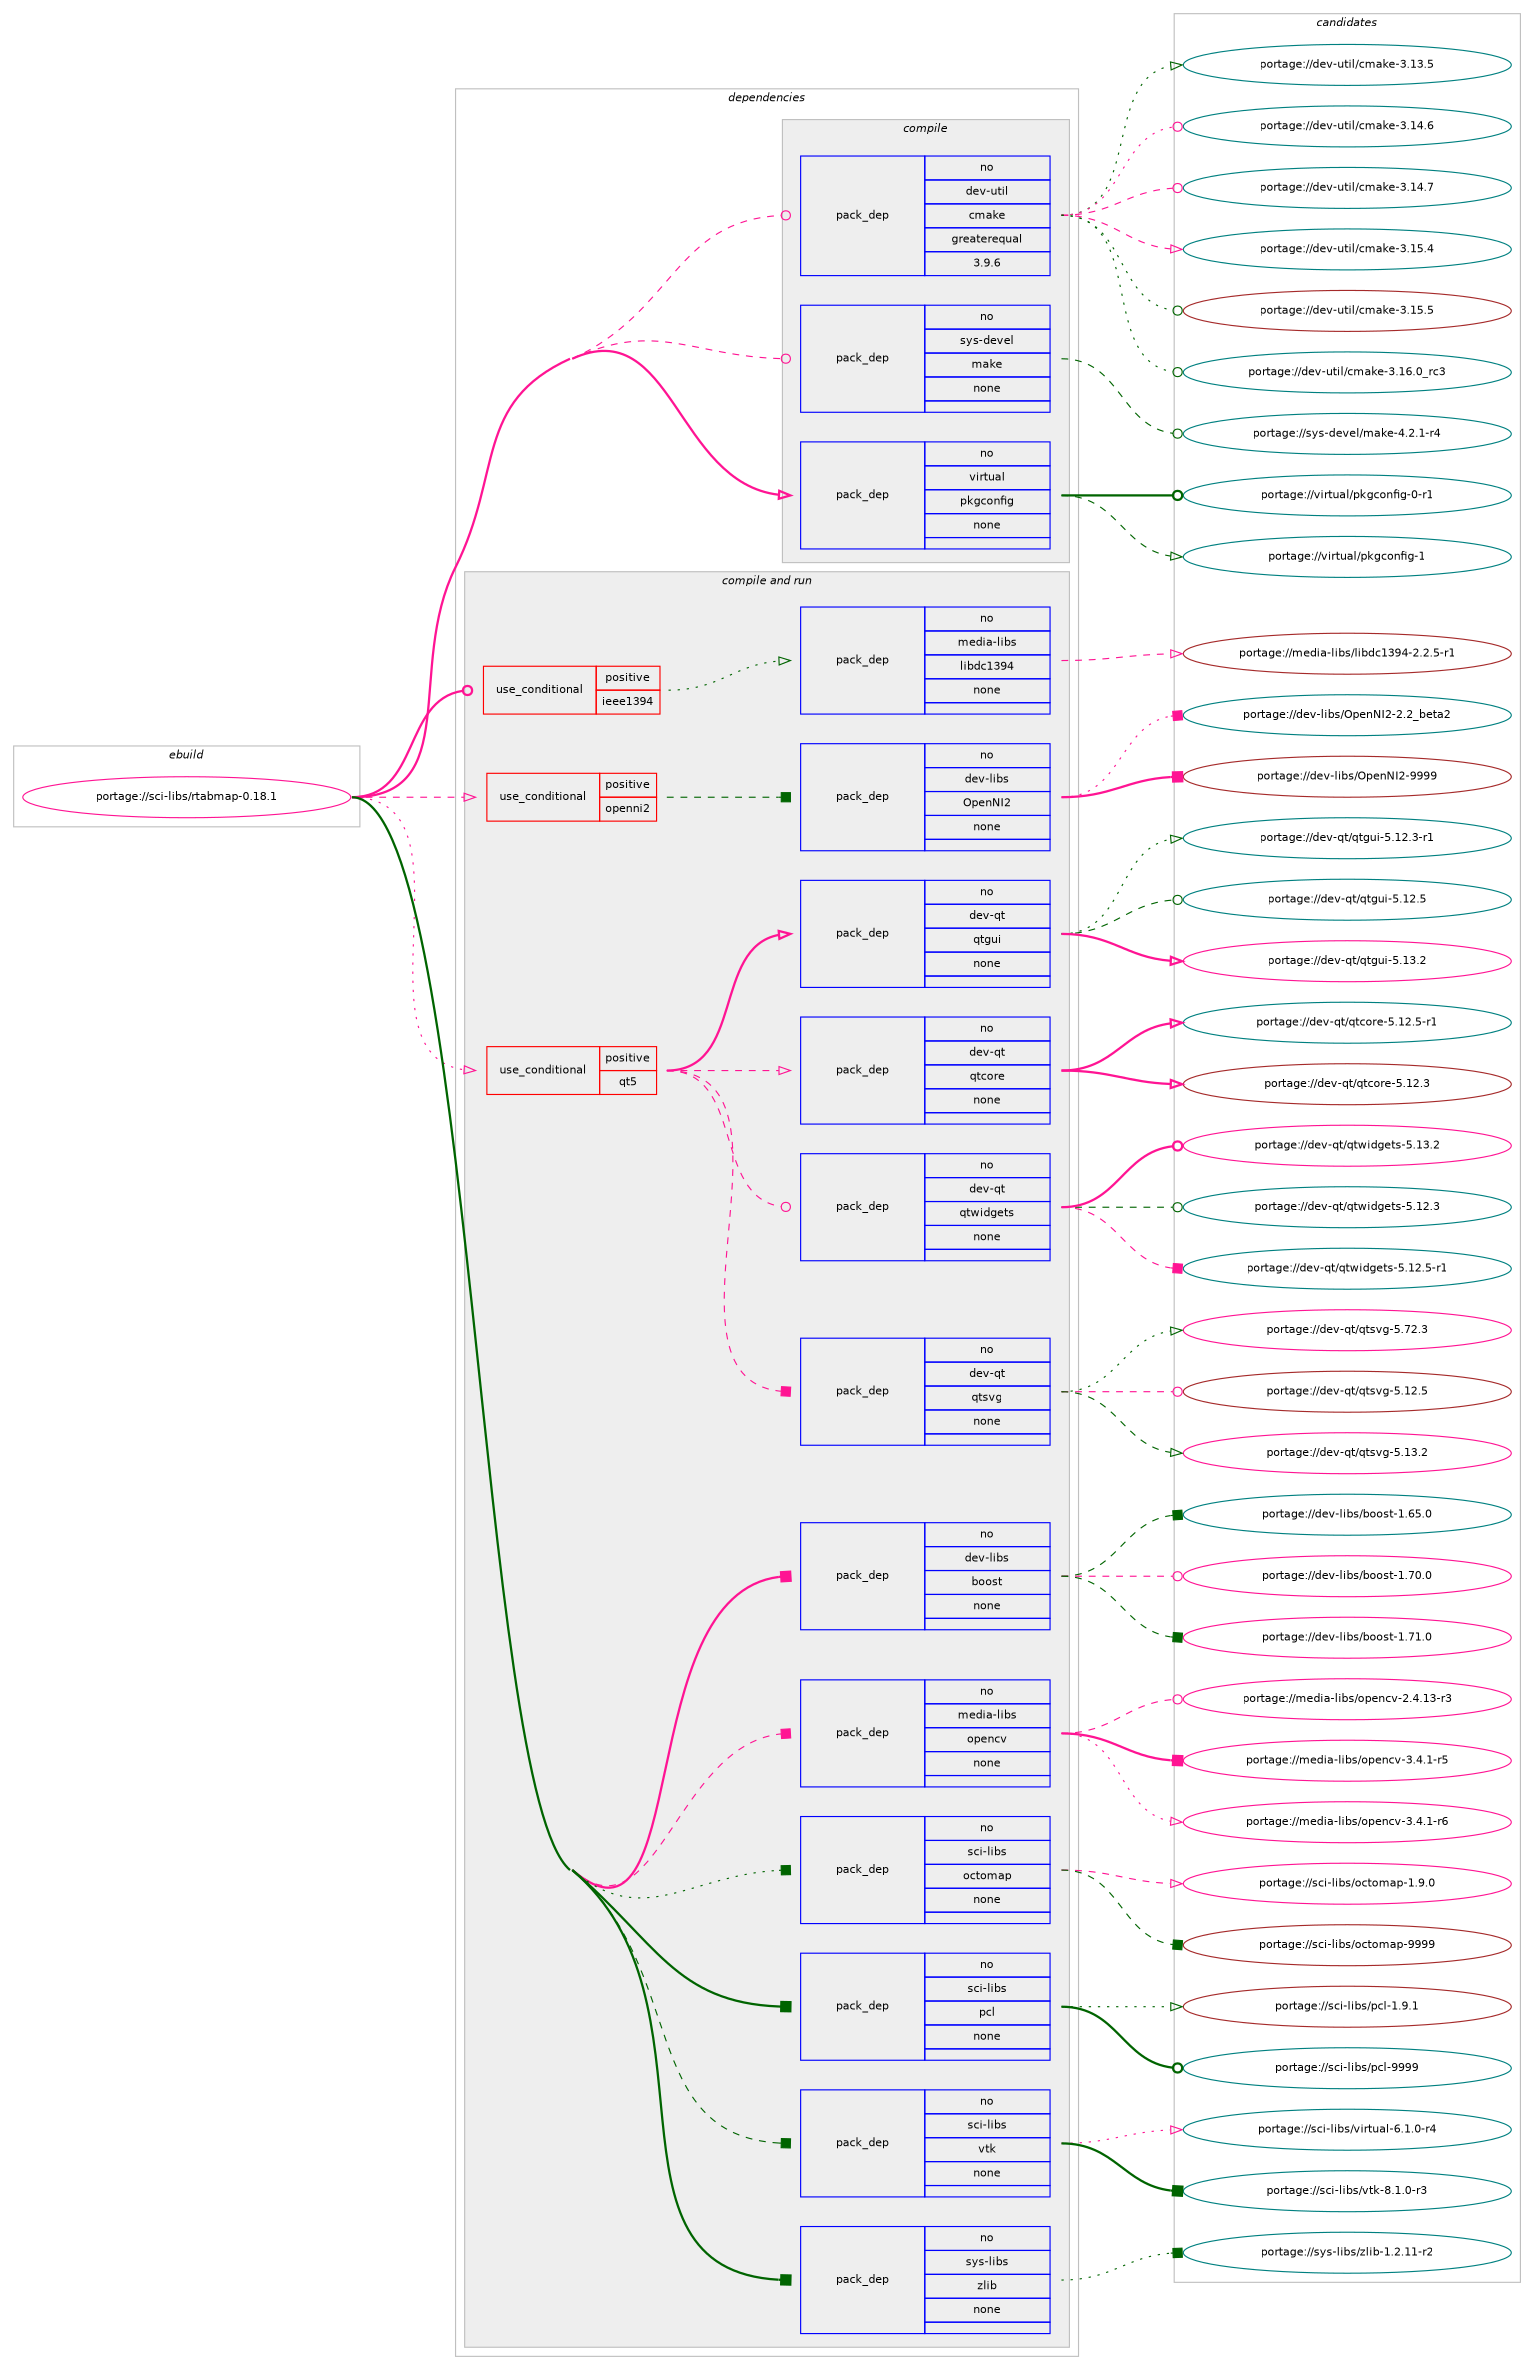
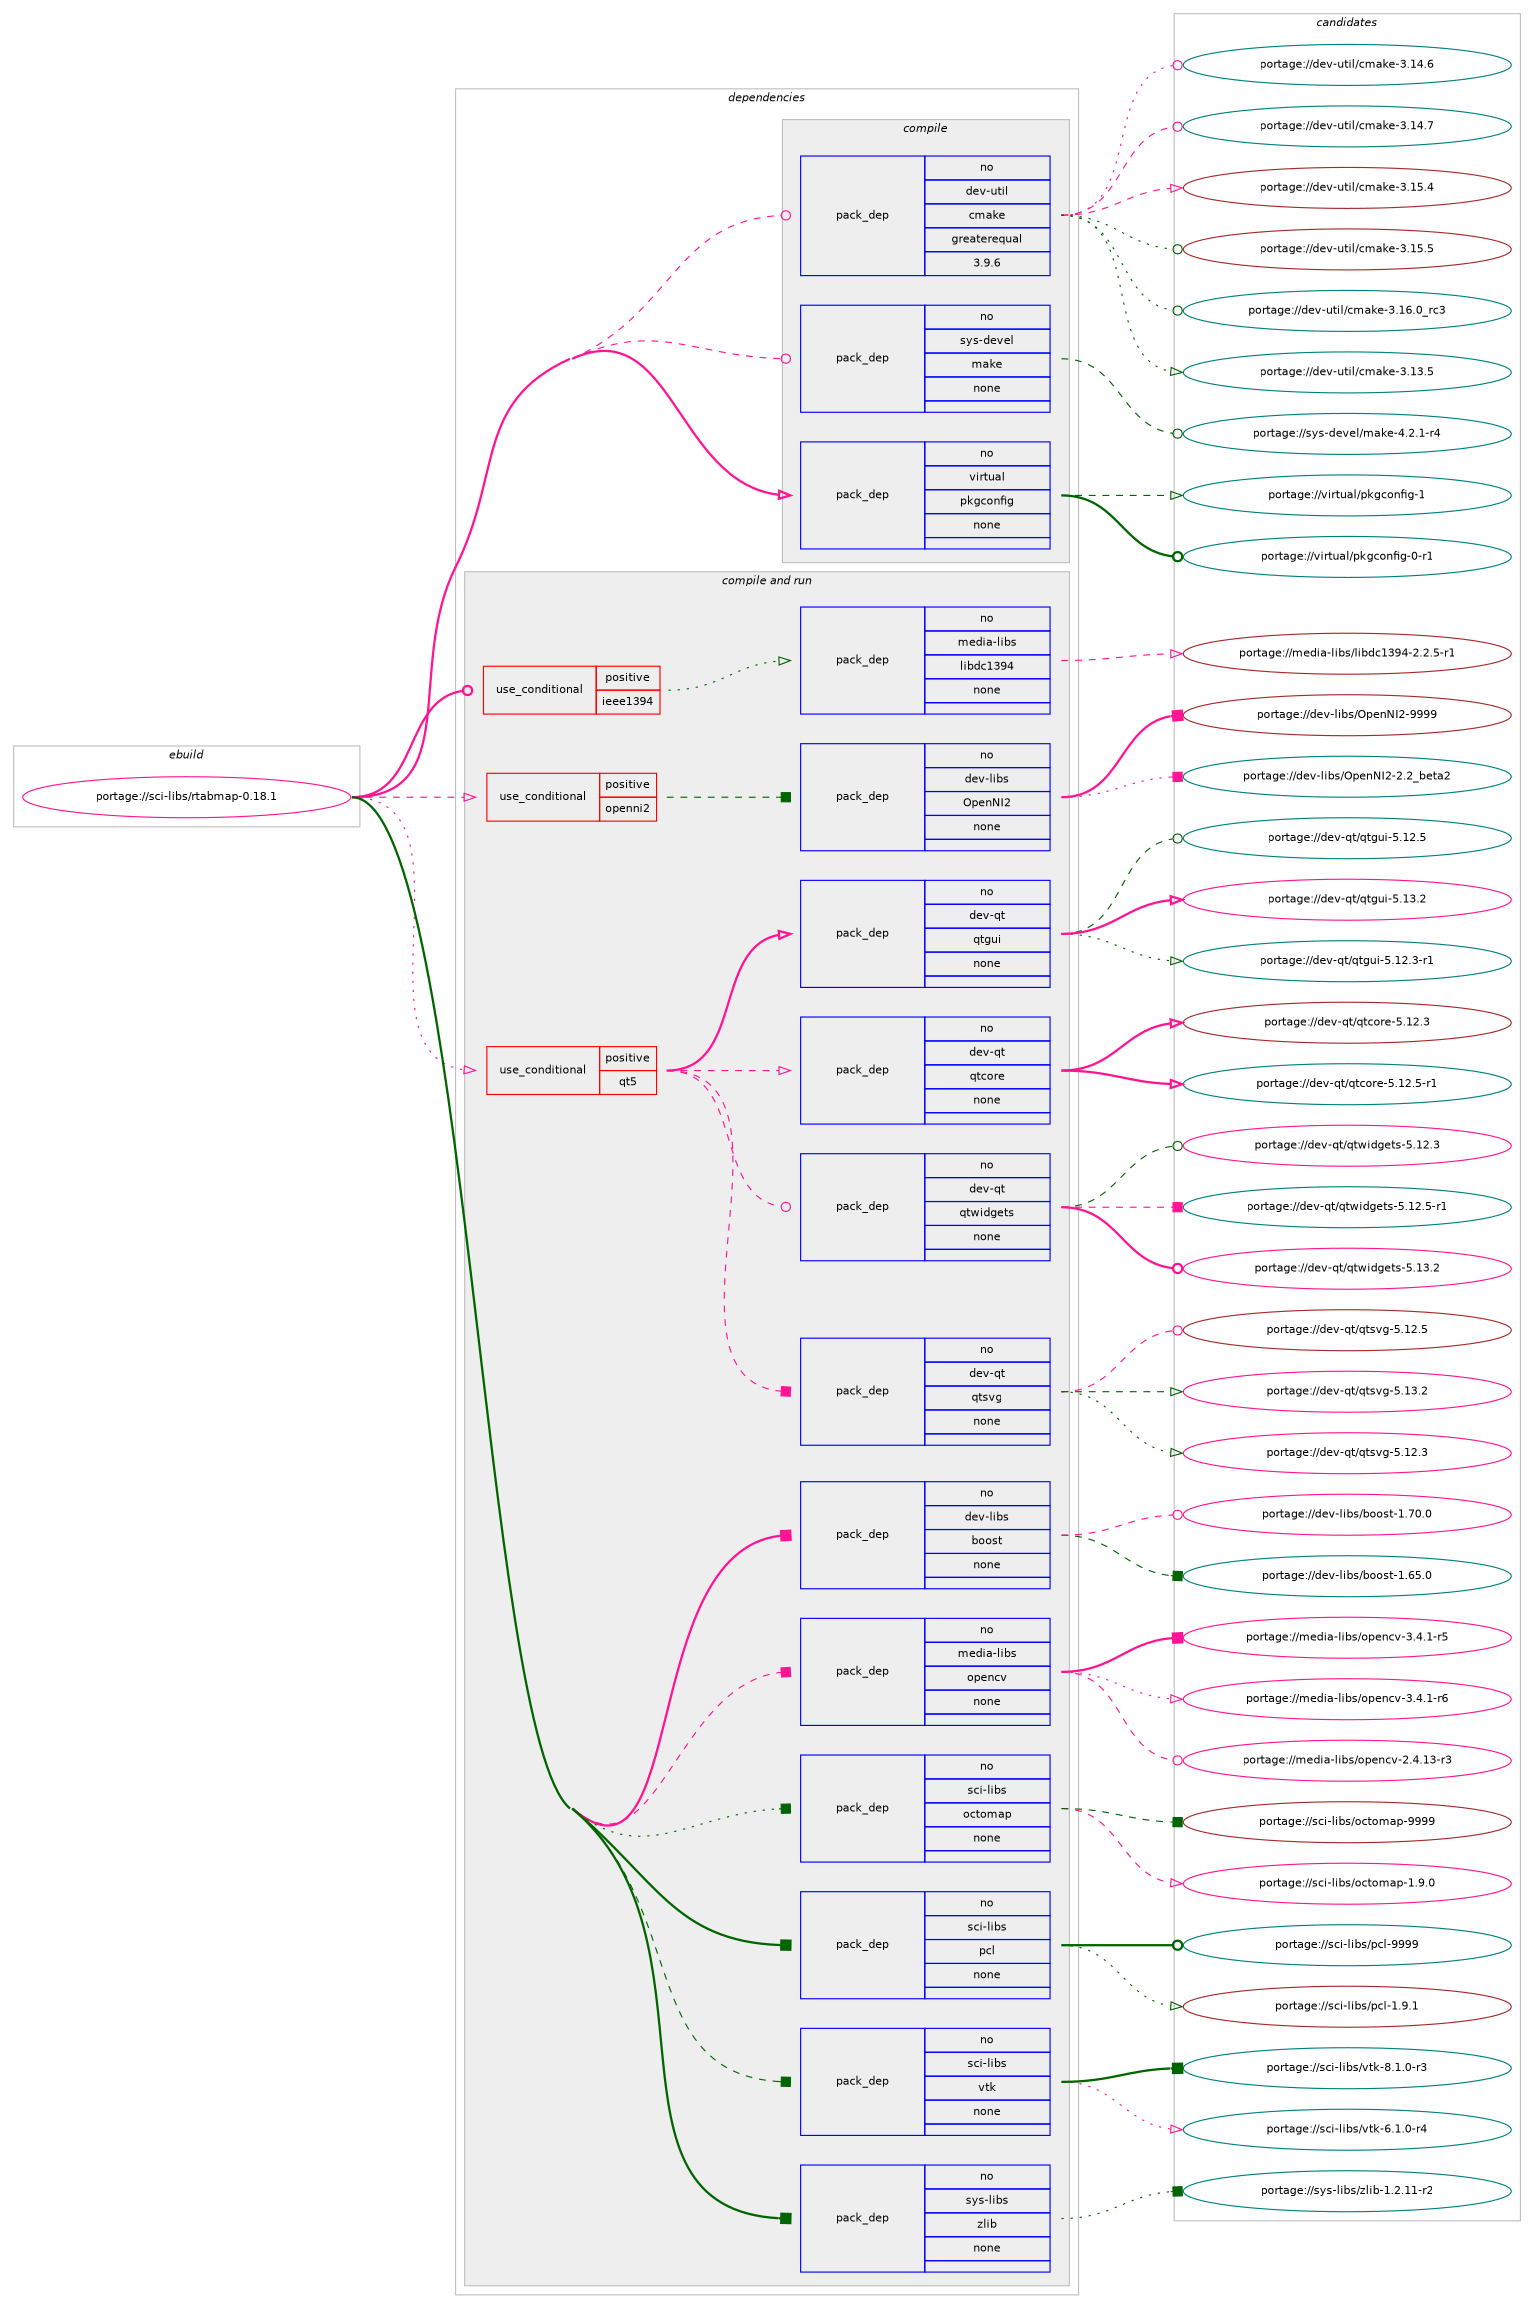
(1347, 249) -> (1347, 188)
(1347, 1207) -> (1347, 1146)
(1347, 1330) -> (1347, 1453)
(1347, 1638) -> none
(1347, 2130) -> (1347, 2130)
